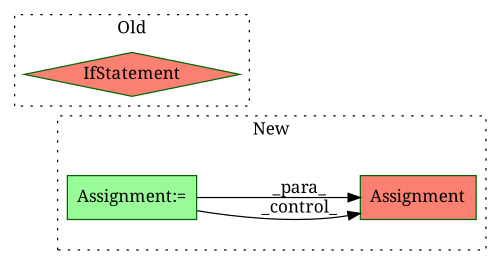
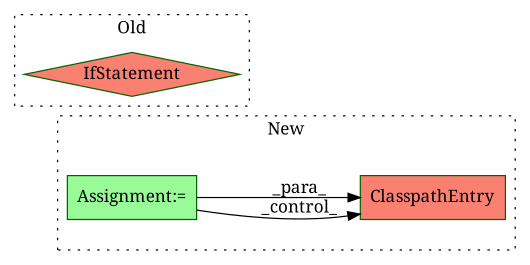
(418, 198) -> (433, 198)
